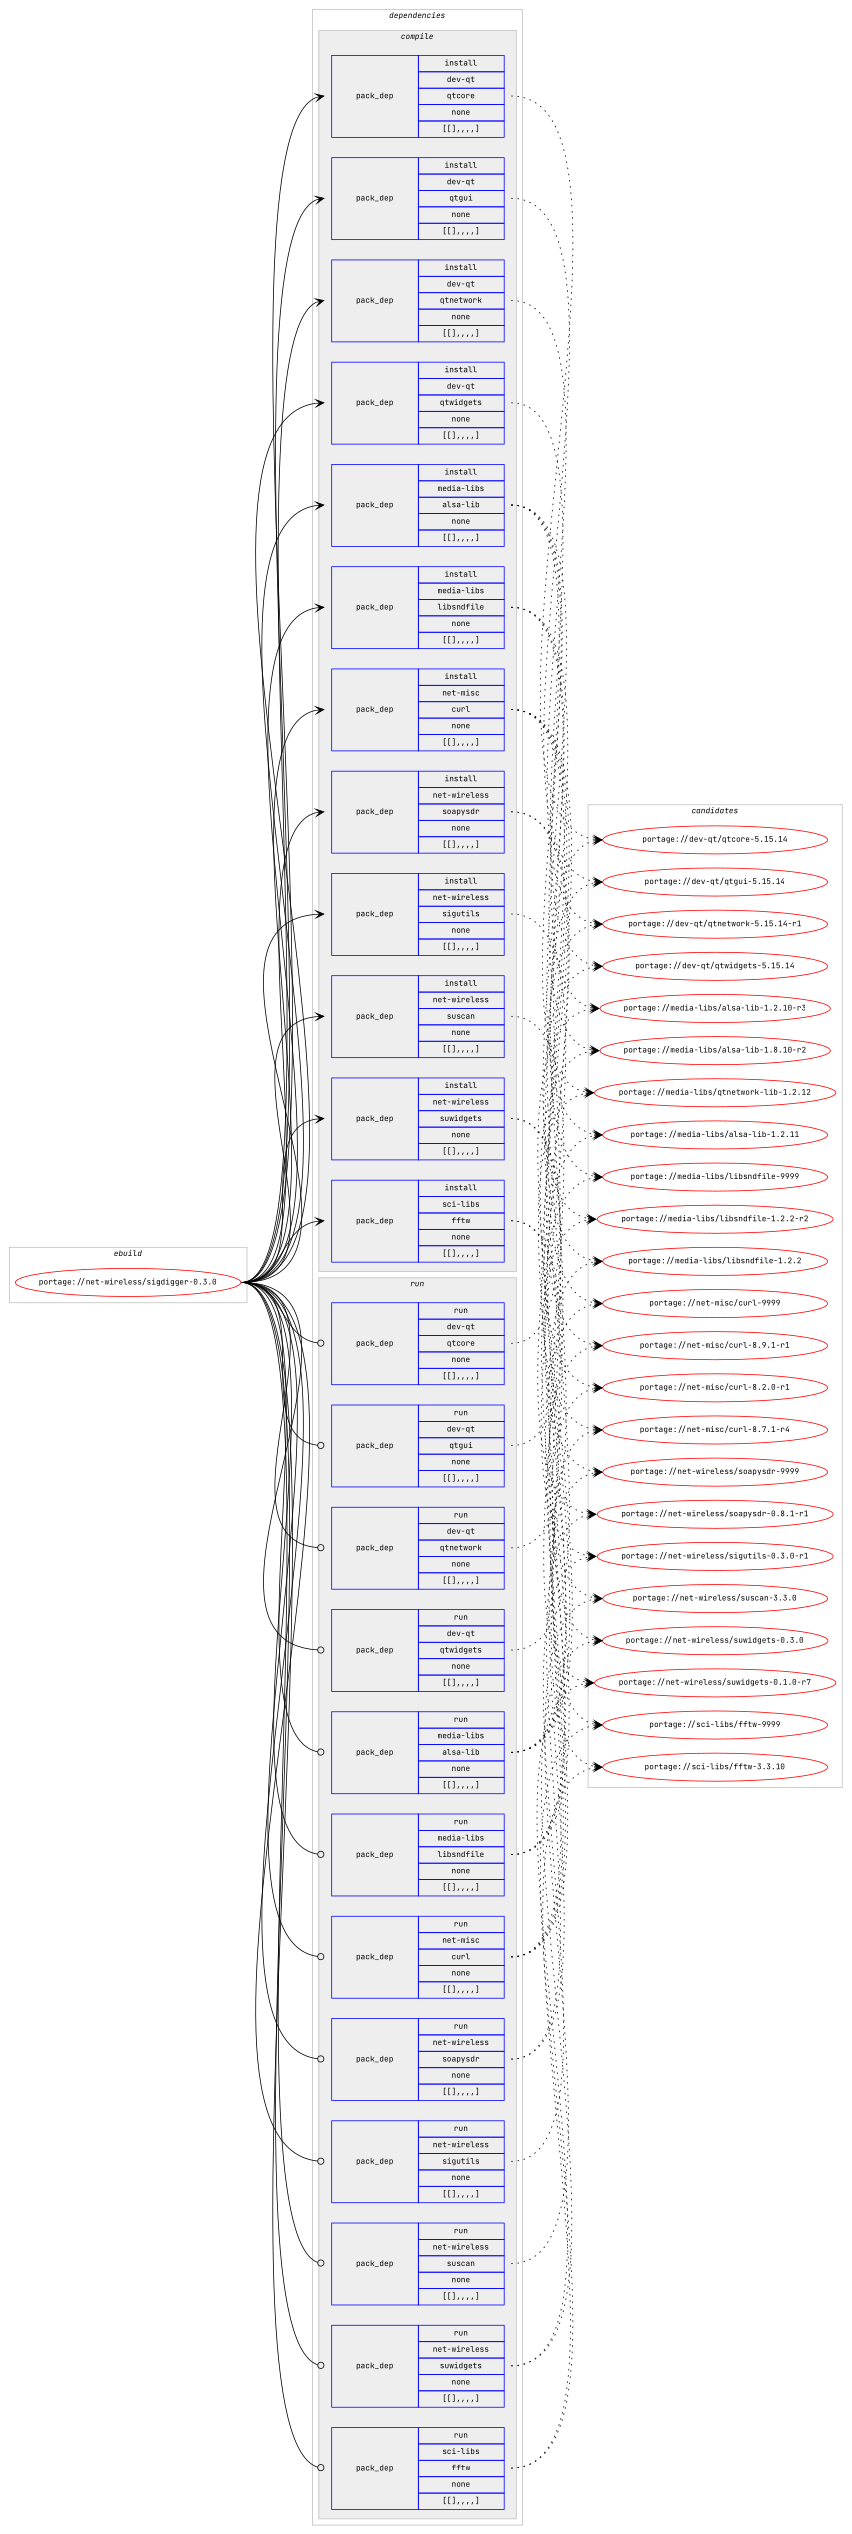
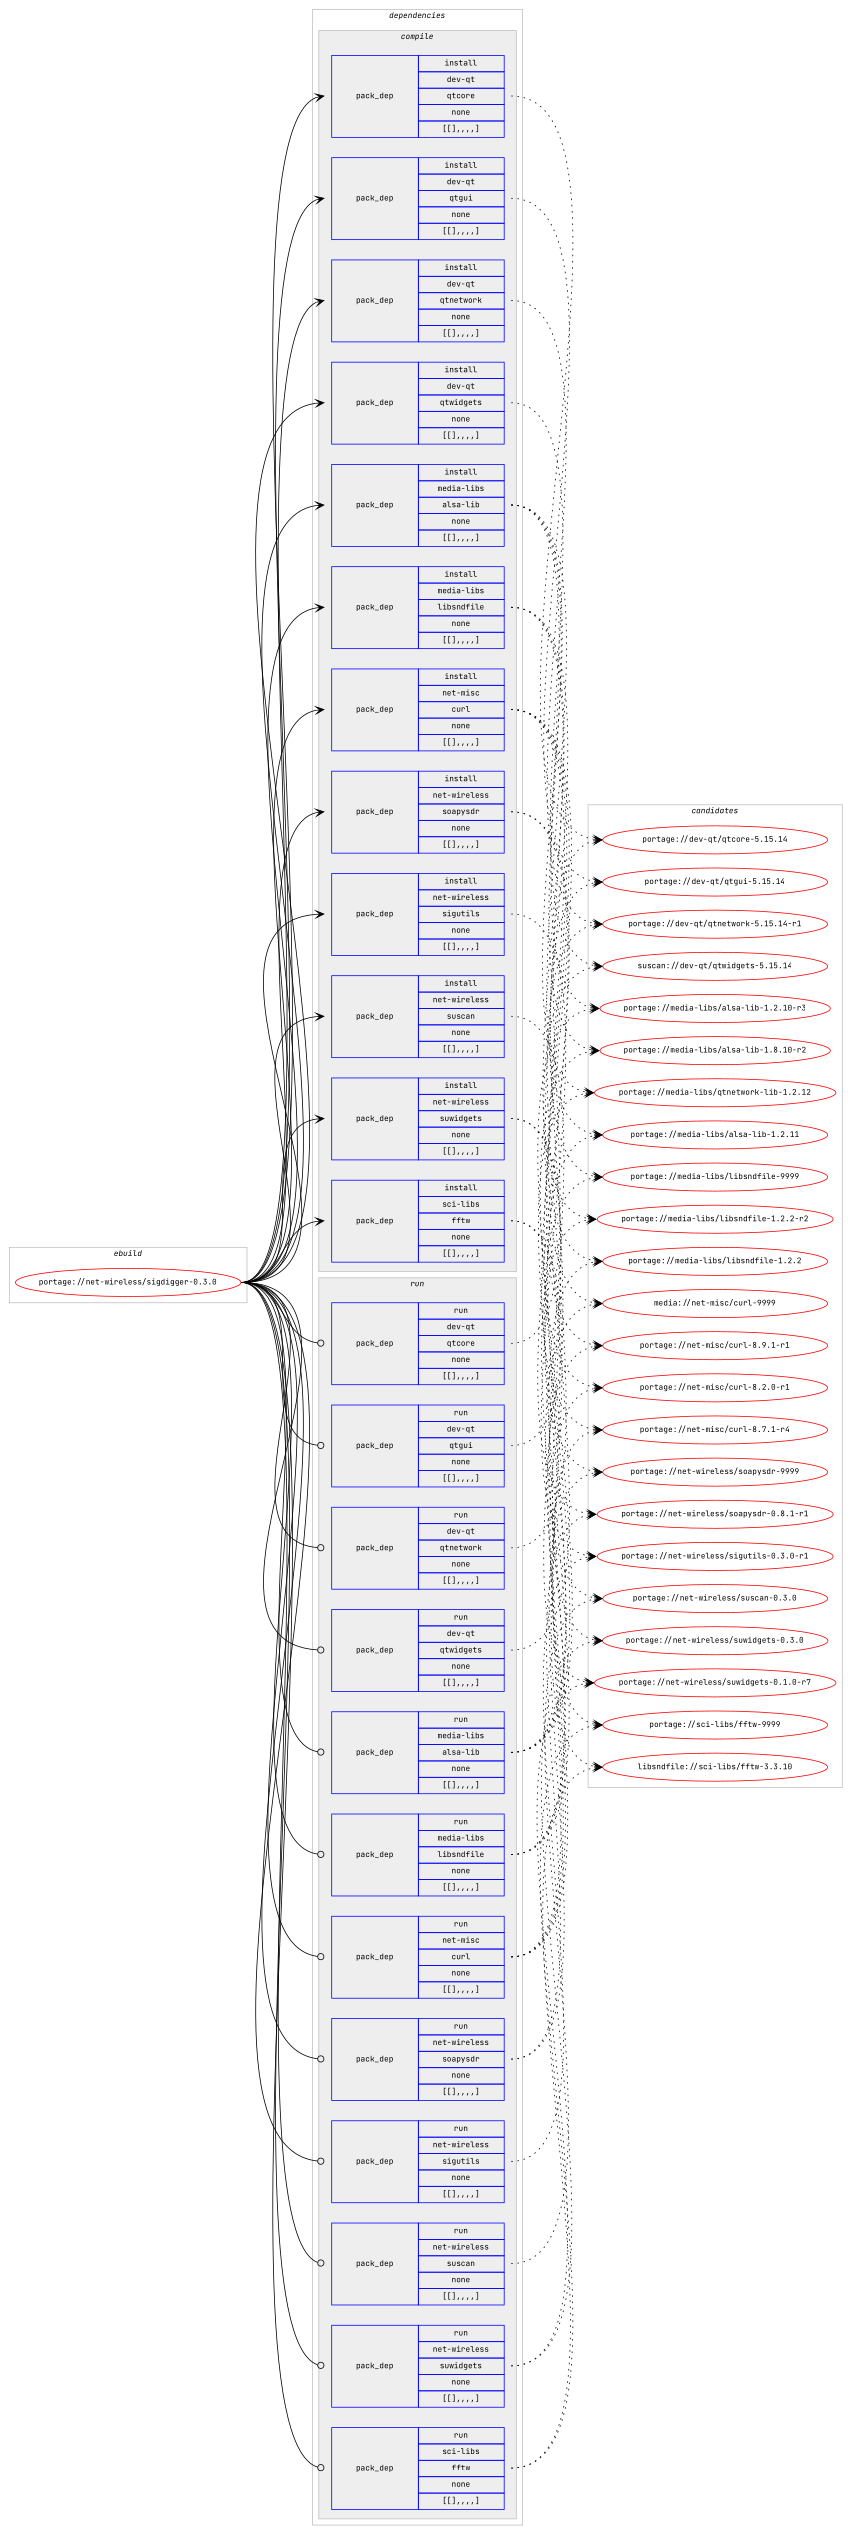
(715, 966) -> (715, 966)
(715, 1304) -> (715, 1304)
(715, 1599) -> (715, 1599)
(715, 1767) -> (715, 1767)
